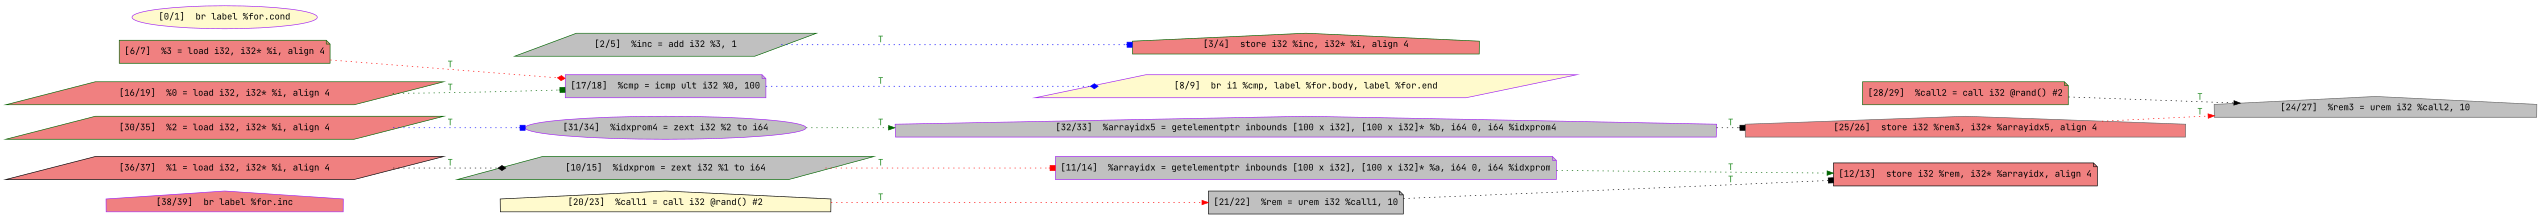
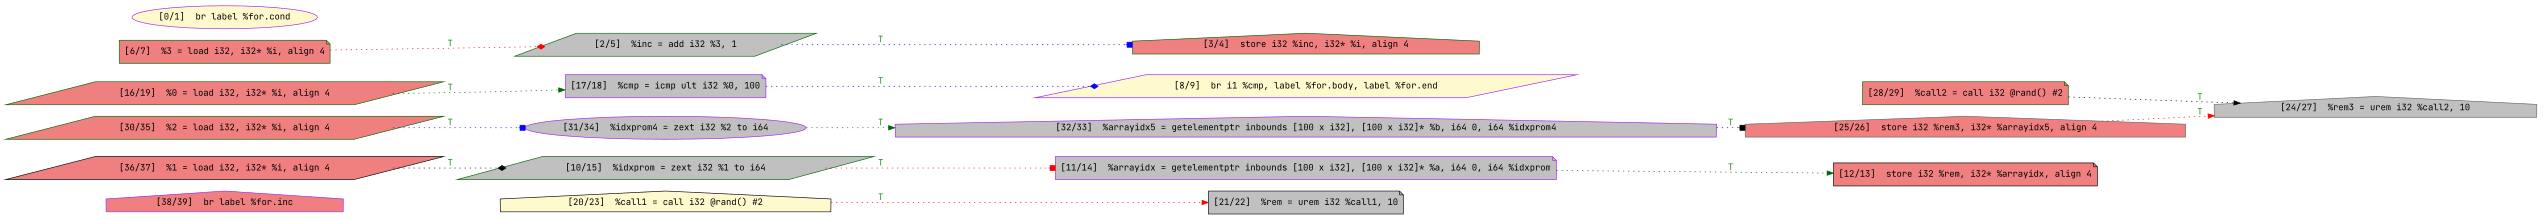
(444, 69) -> (434, 48)
(476, 92) -> (476, 92)
(1615, 190) -> none
